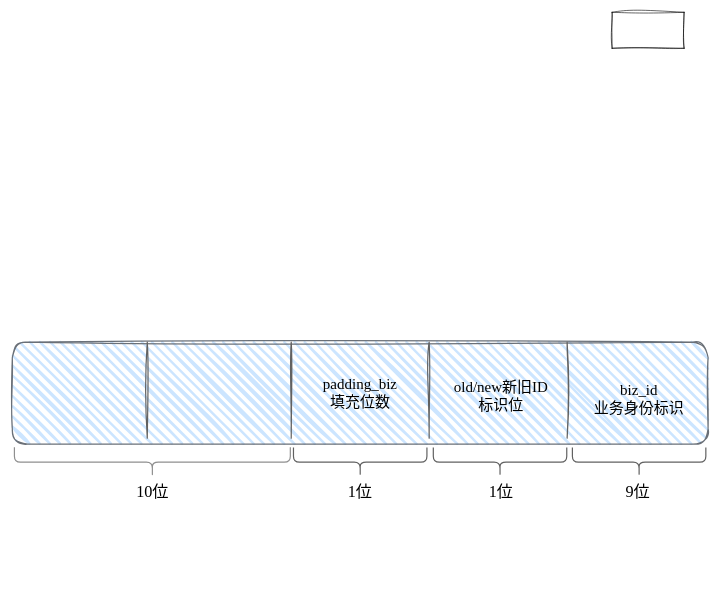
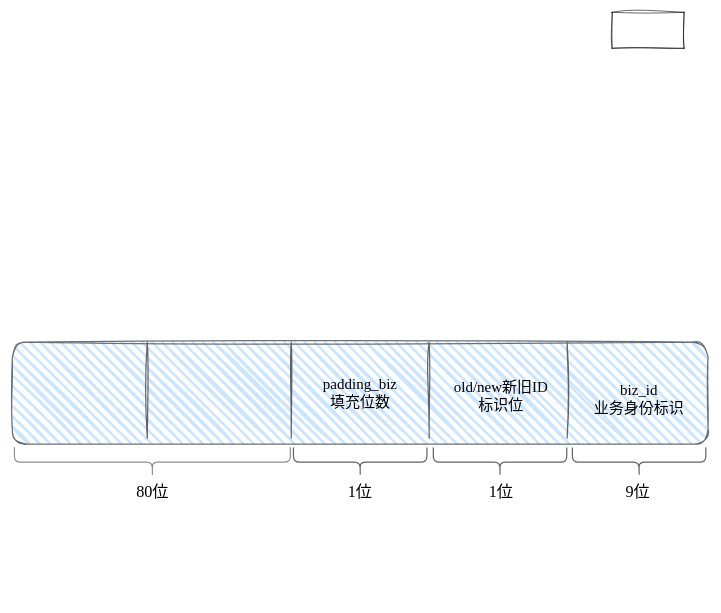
(153, 492) -> (153, 492)
